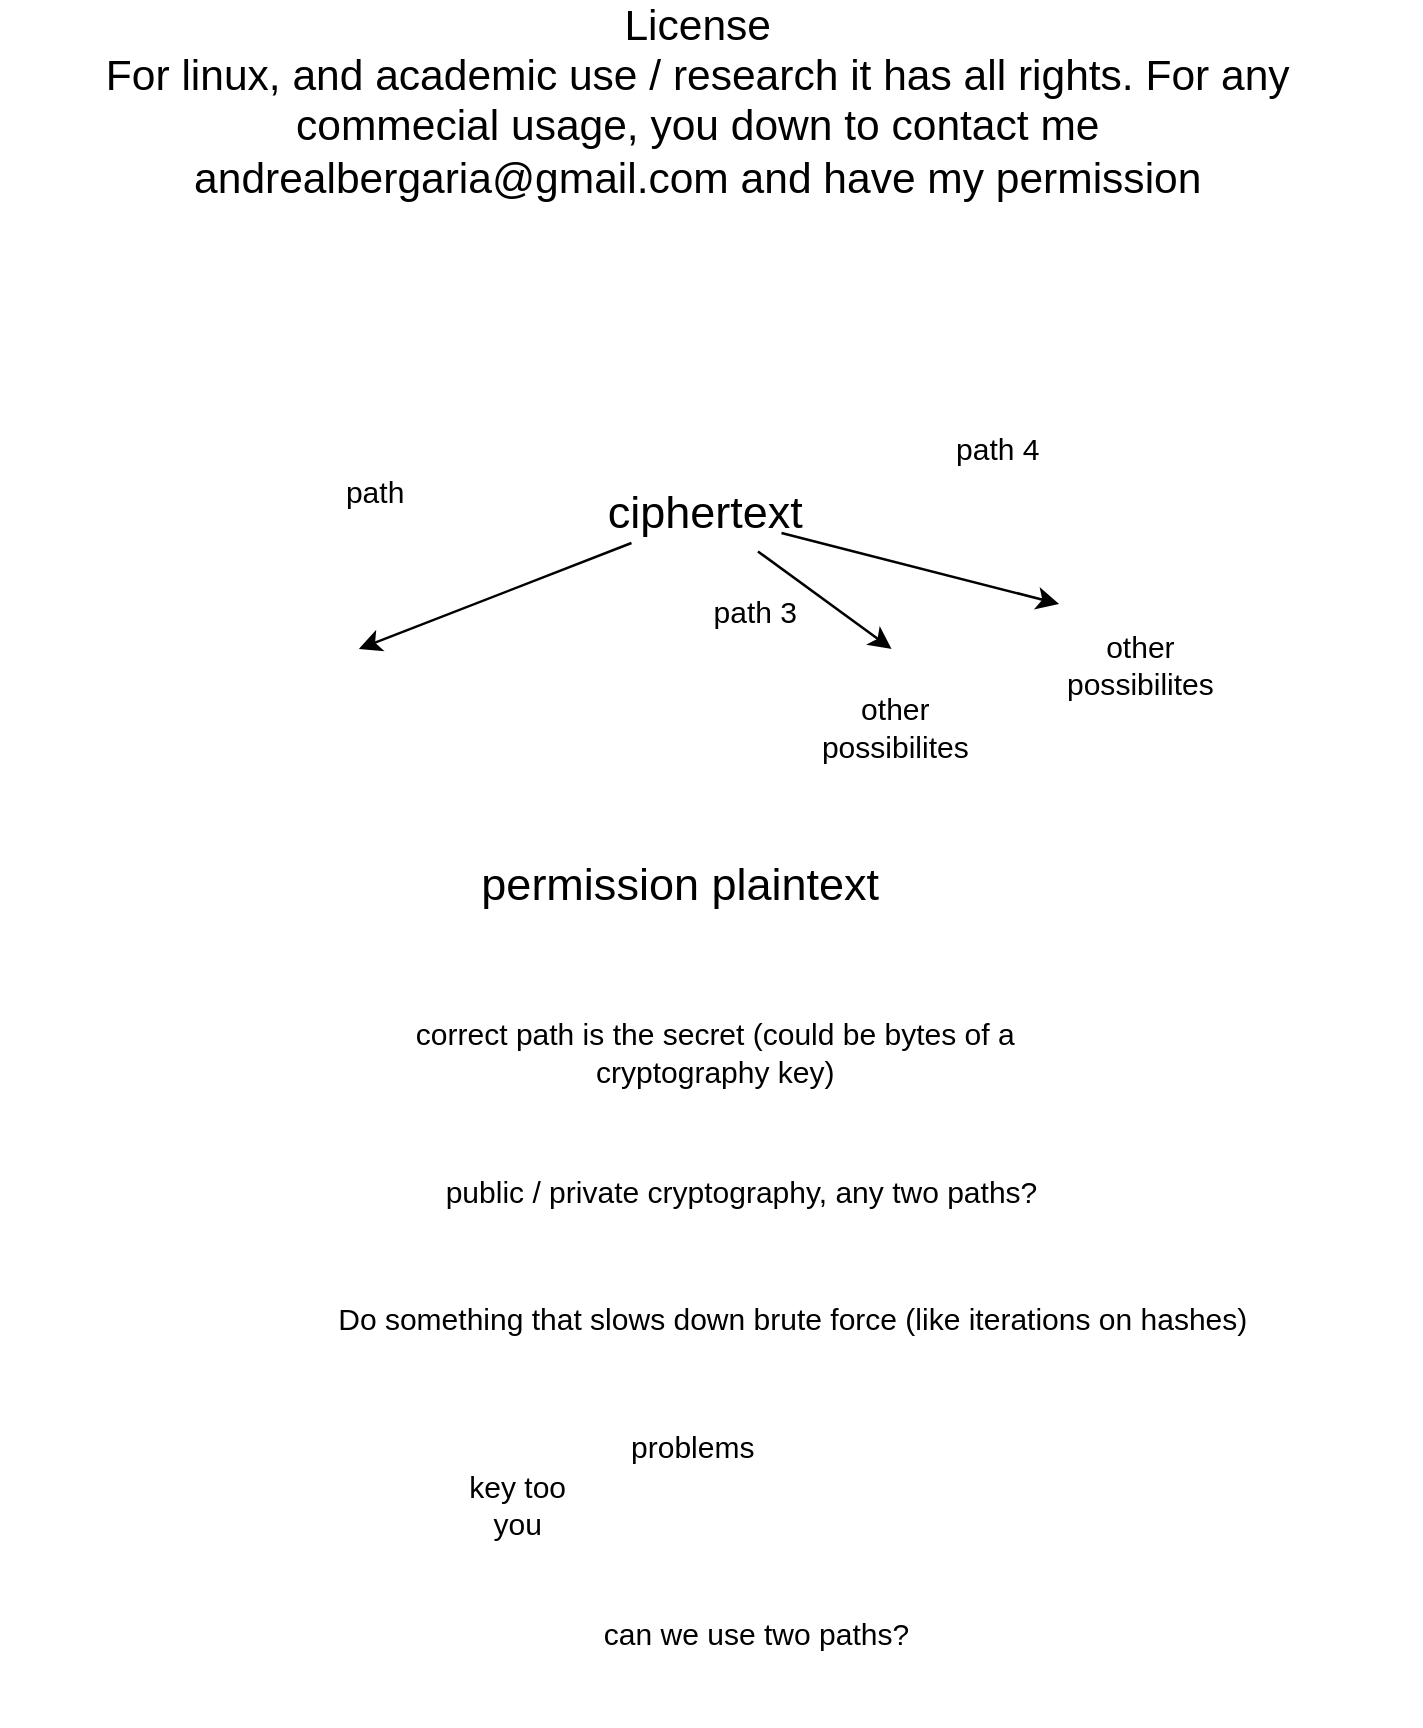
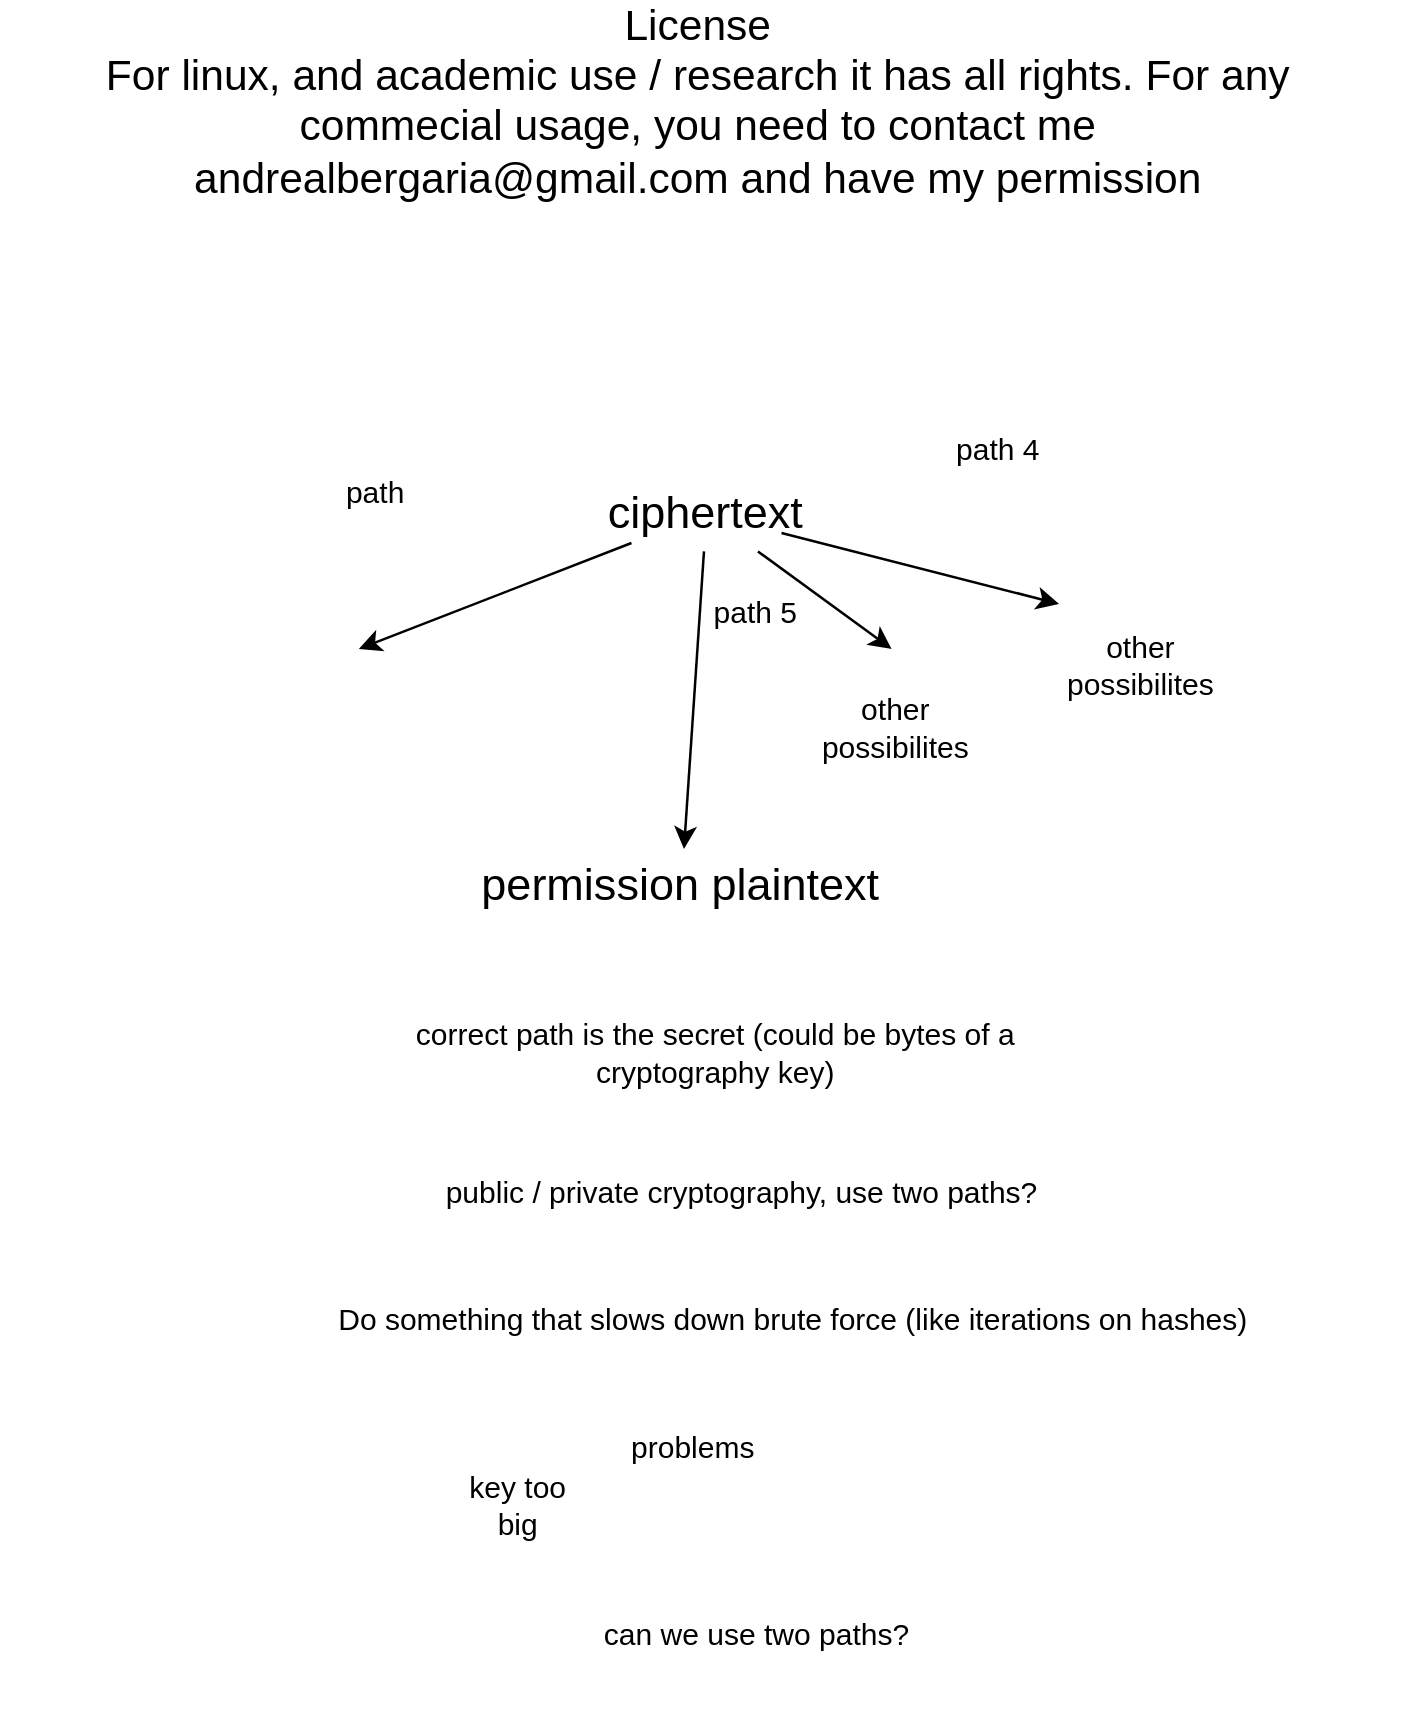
(699, 121) -> (699, 121)
(756, 614) -> (756, 614)
none -> (694, 692)
(743, 1194) -> (743, 1194)
(519, 1506) -> (519, 1506)
